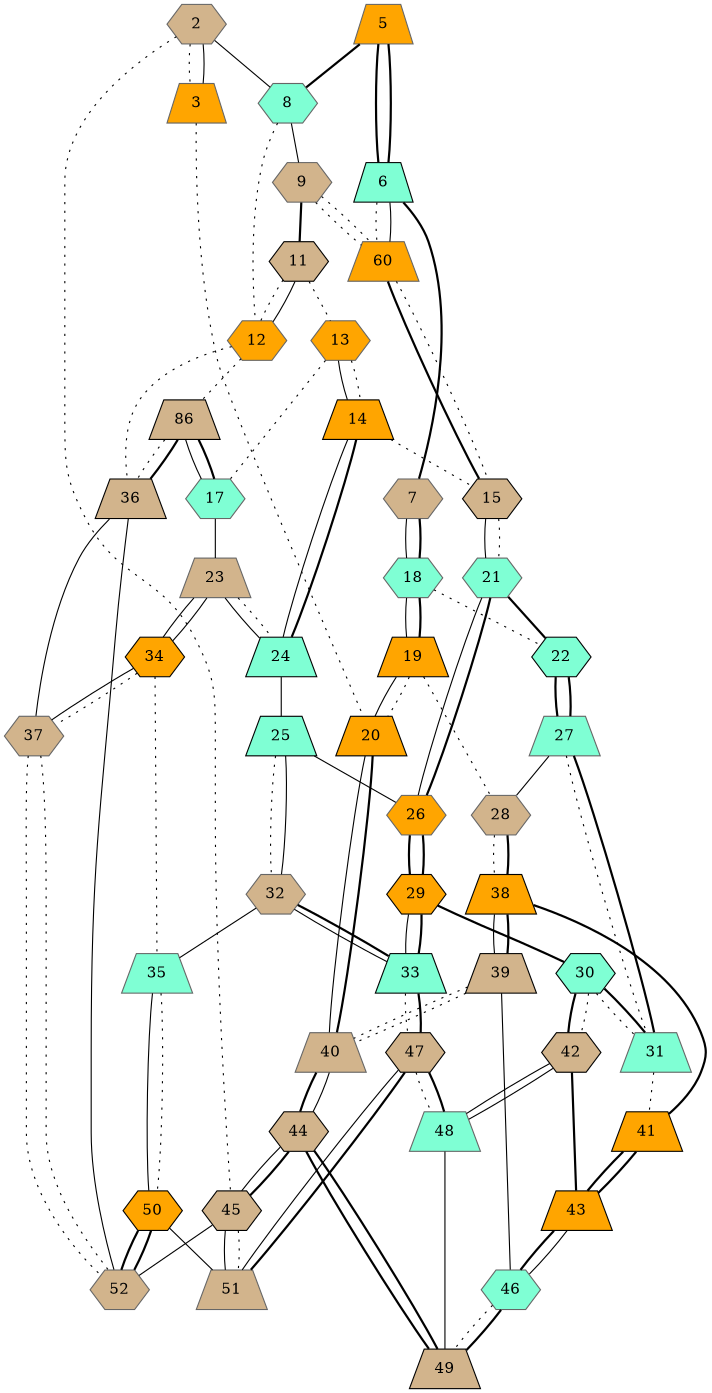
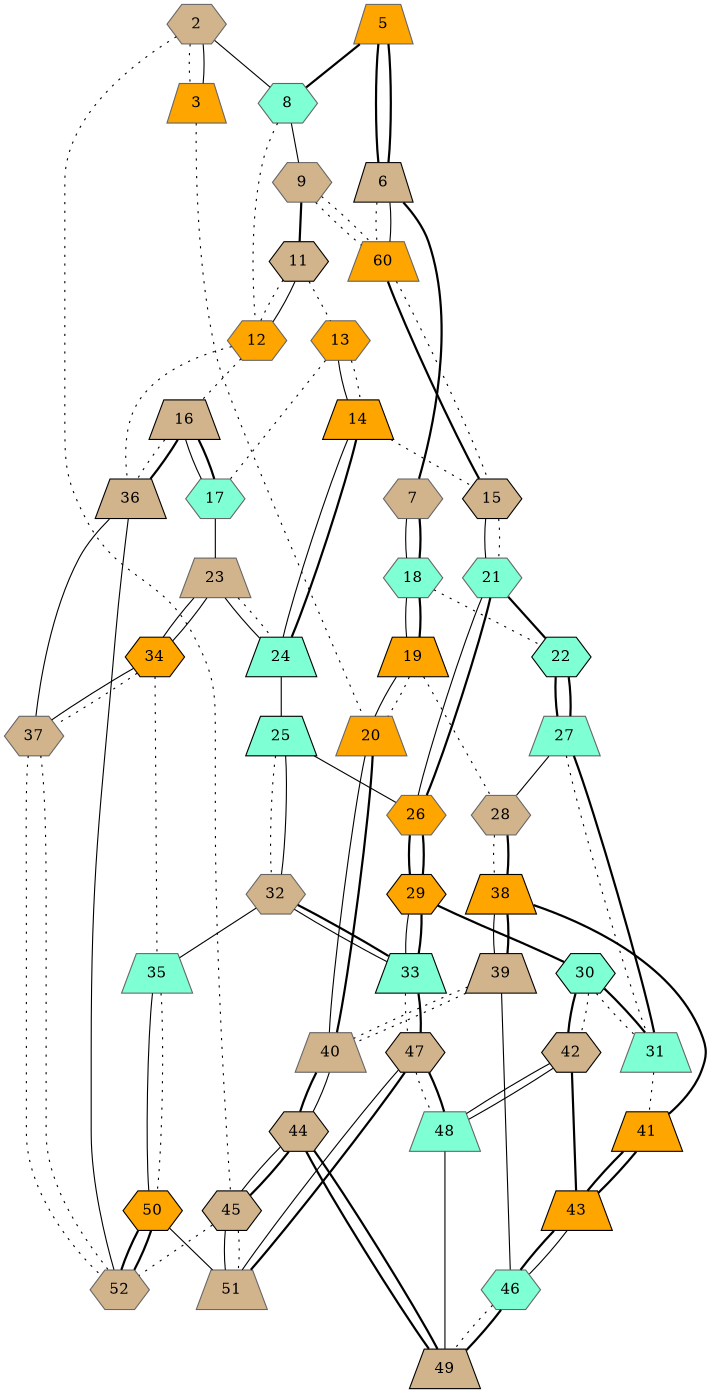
(383, 182) -> (383, 182)
(185, 420) -> (185, 420)
(371, 736) -> (371, 736)
(176, 1250) -> (176, 1250)
